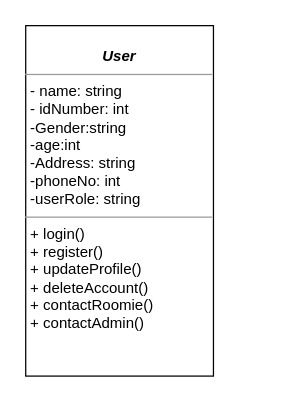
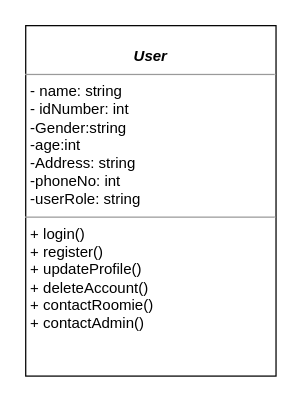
(119, 201) -> (151, 201)
